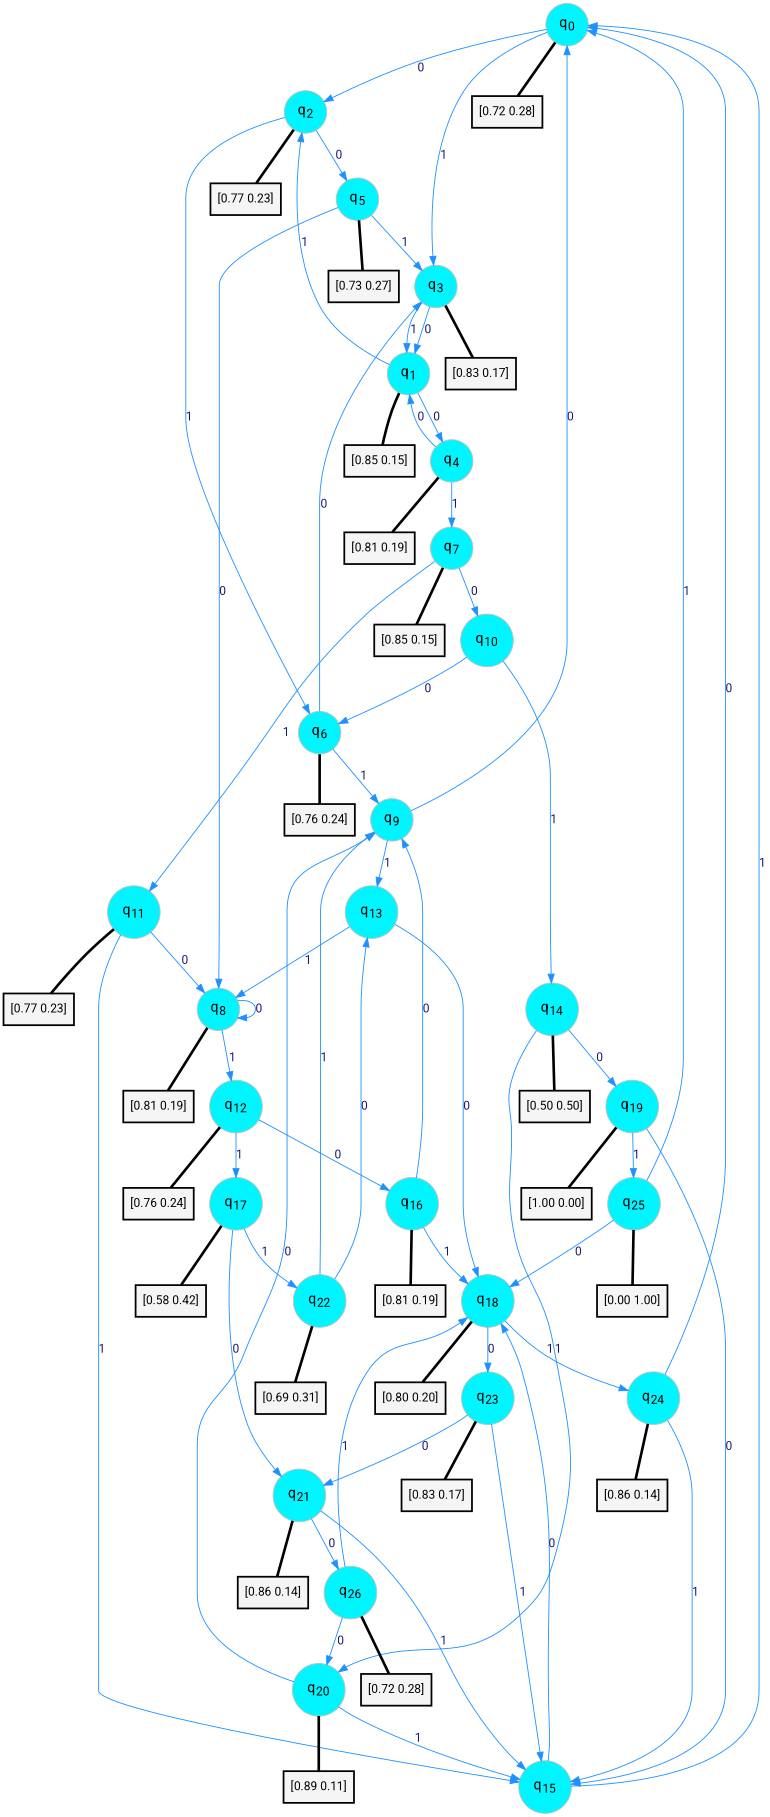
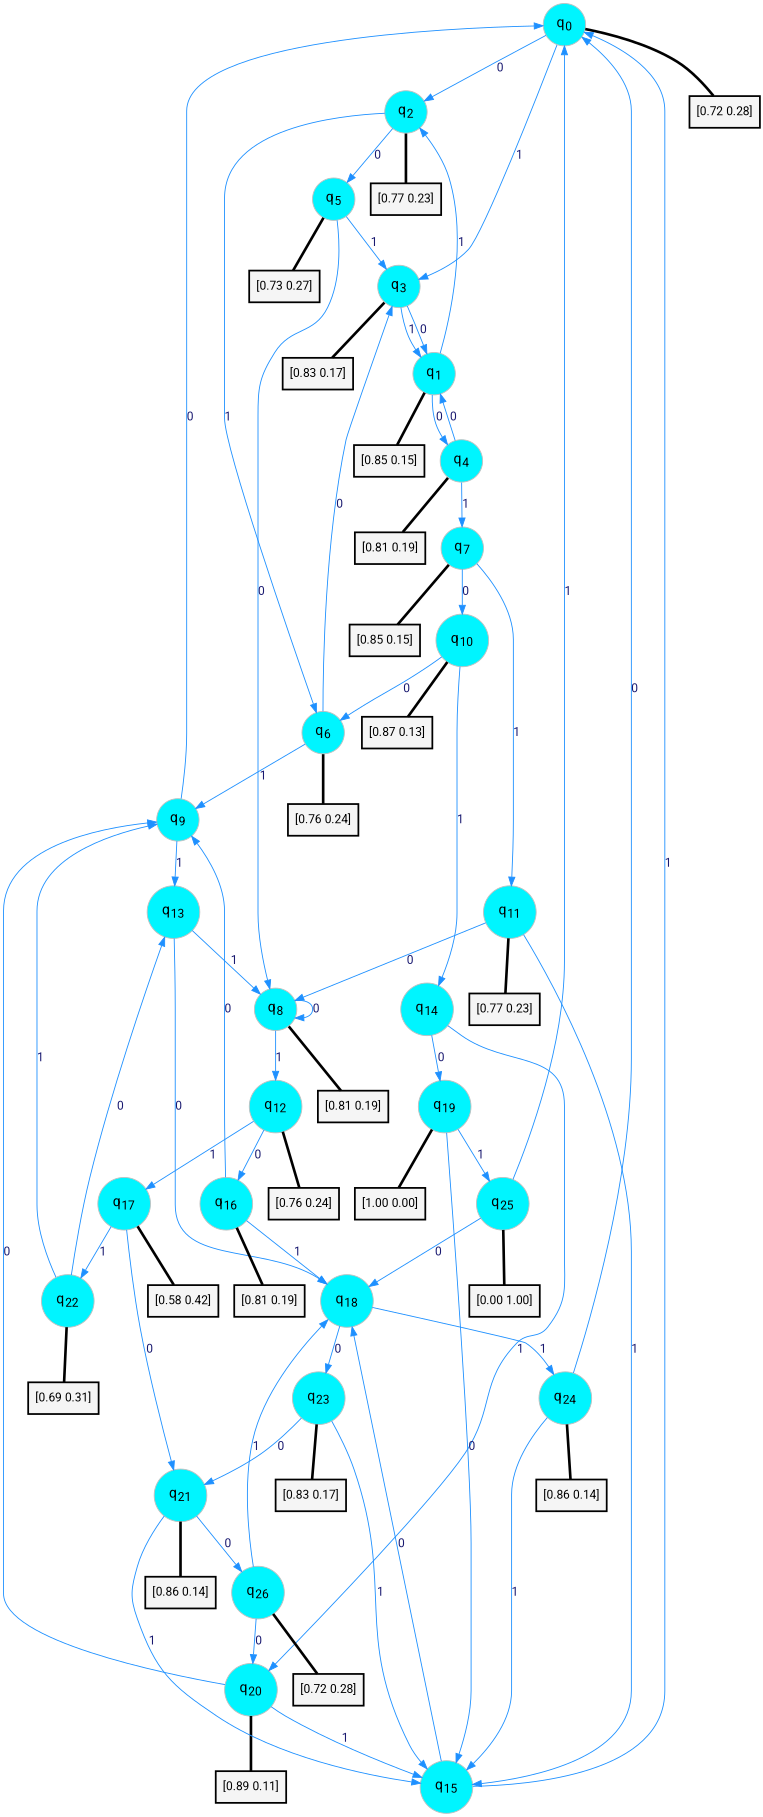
none -> (397, 733)
(555, 1107) -> none
(410, 1398) -> none
